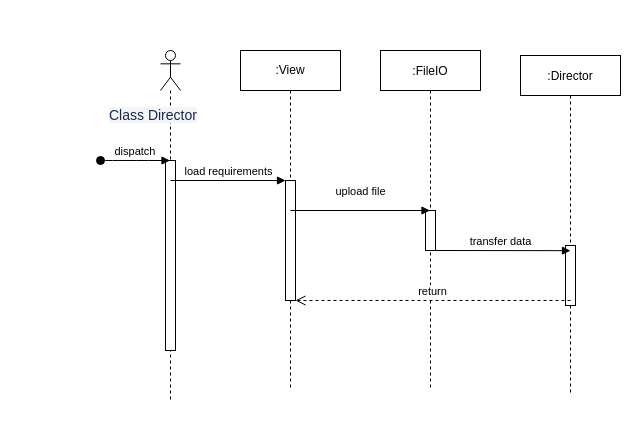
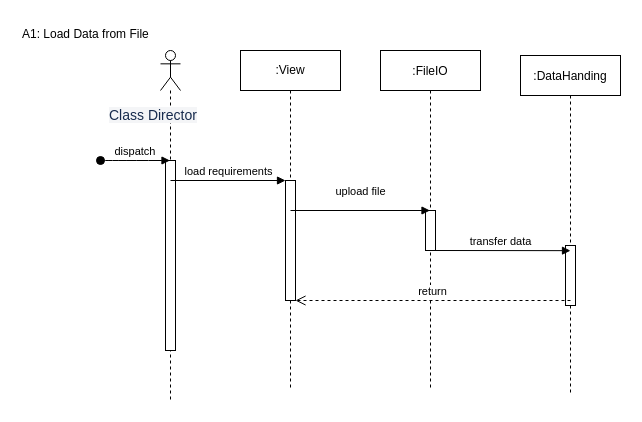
none -> (96, 36)
(570, 76) -> (570, 76)
